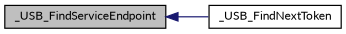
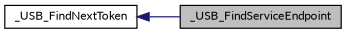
(193, 17) -> (165, 17)
